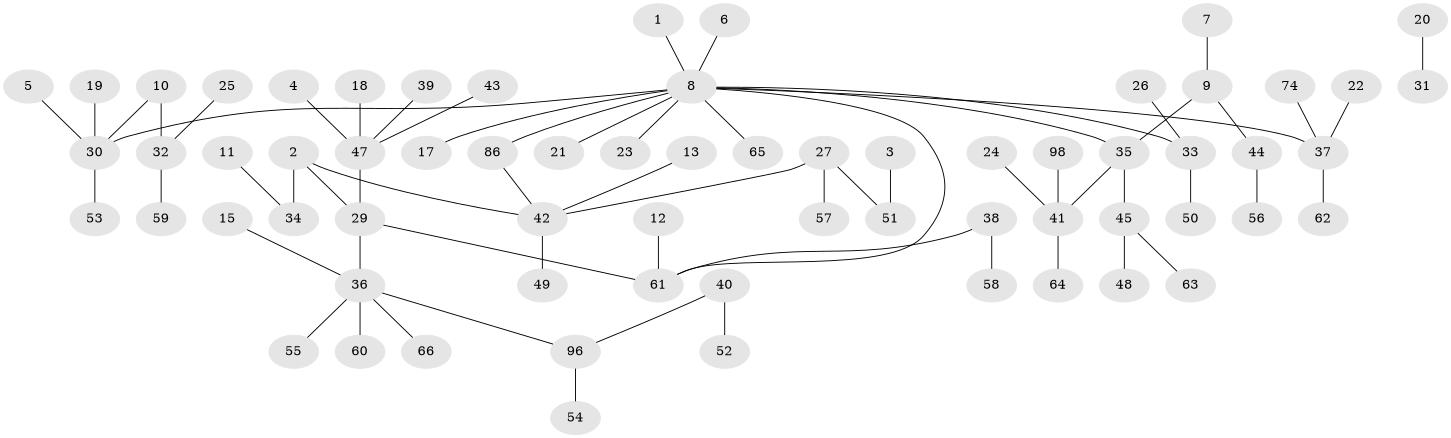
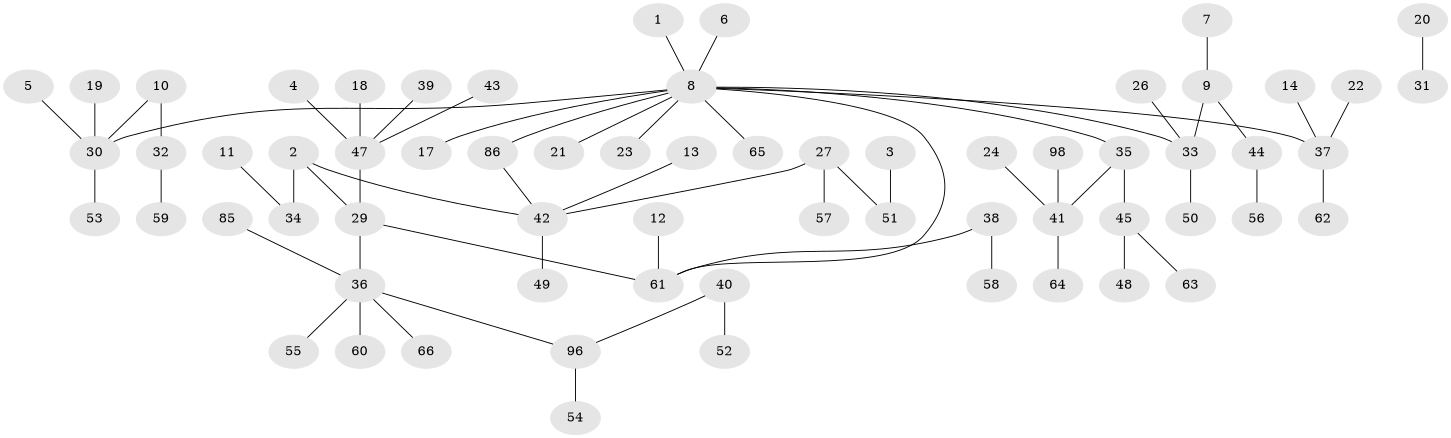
(227, 87) -> none
(1290, 87) -> (1290, 87)
(1161, 124) -> (1200, 115)
(227, 219) -> (227, 219)
